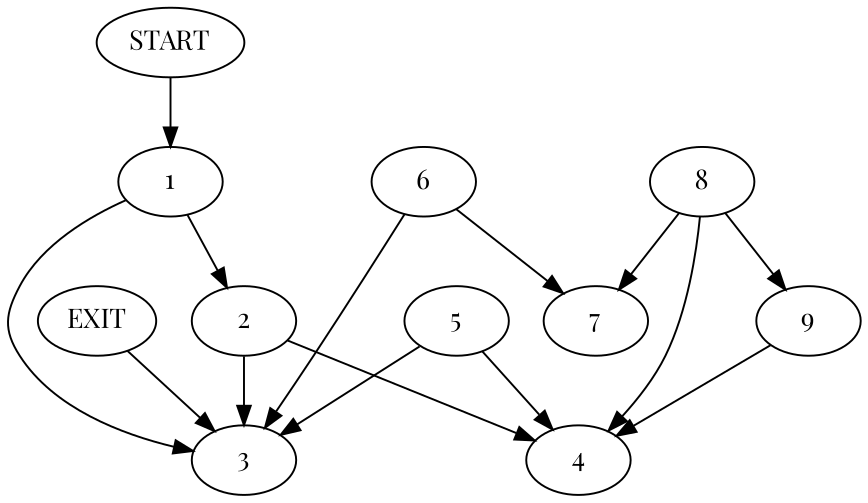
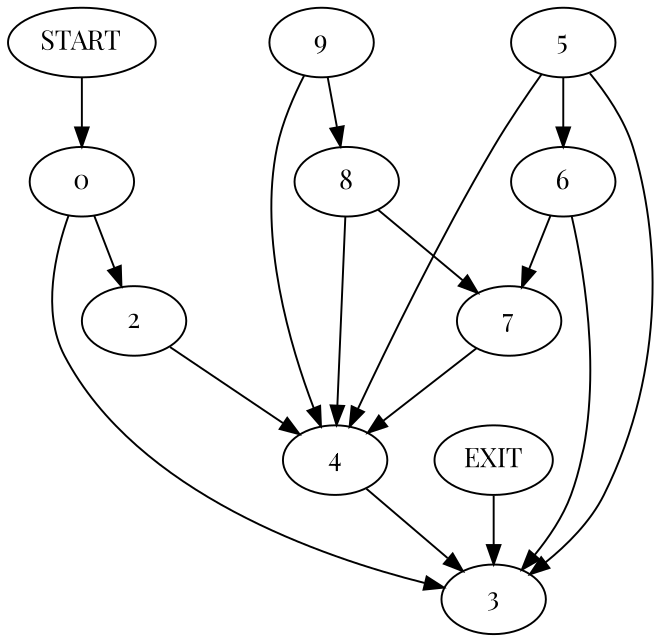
none -> (563, 103)
(171, 182) -> (82, 182)
(749, 244) -> (332, 102)
(244, 381) -> (407, 523)
none -> (430, 385)
